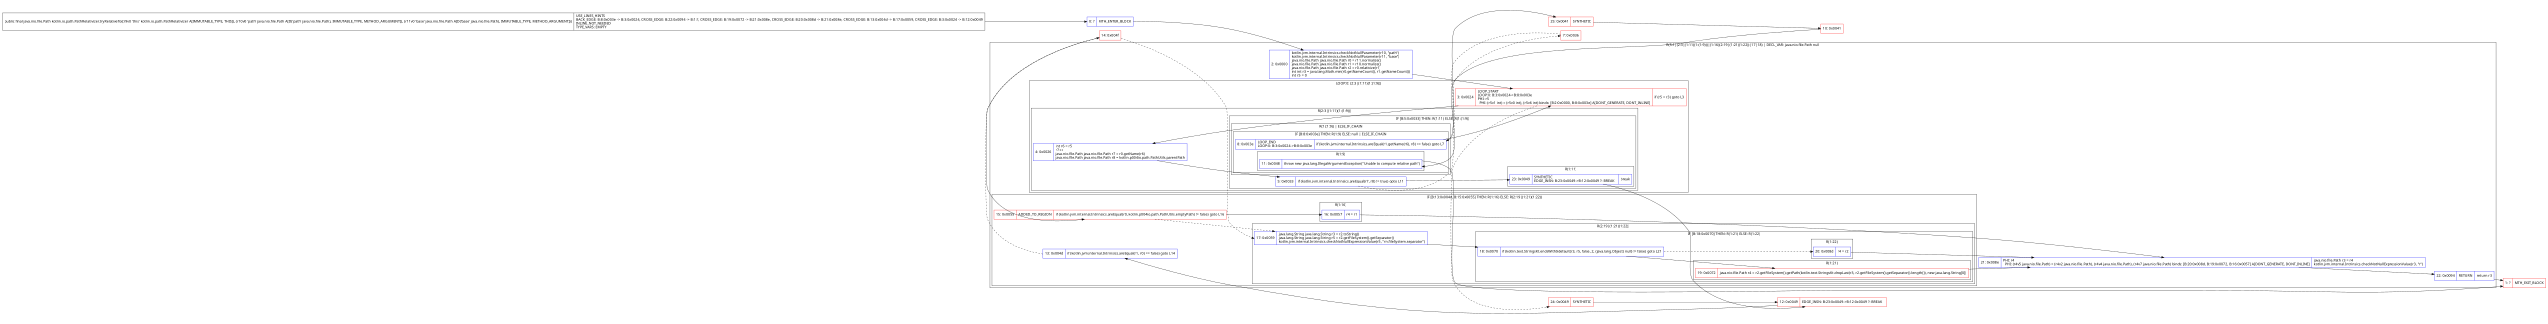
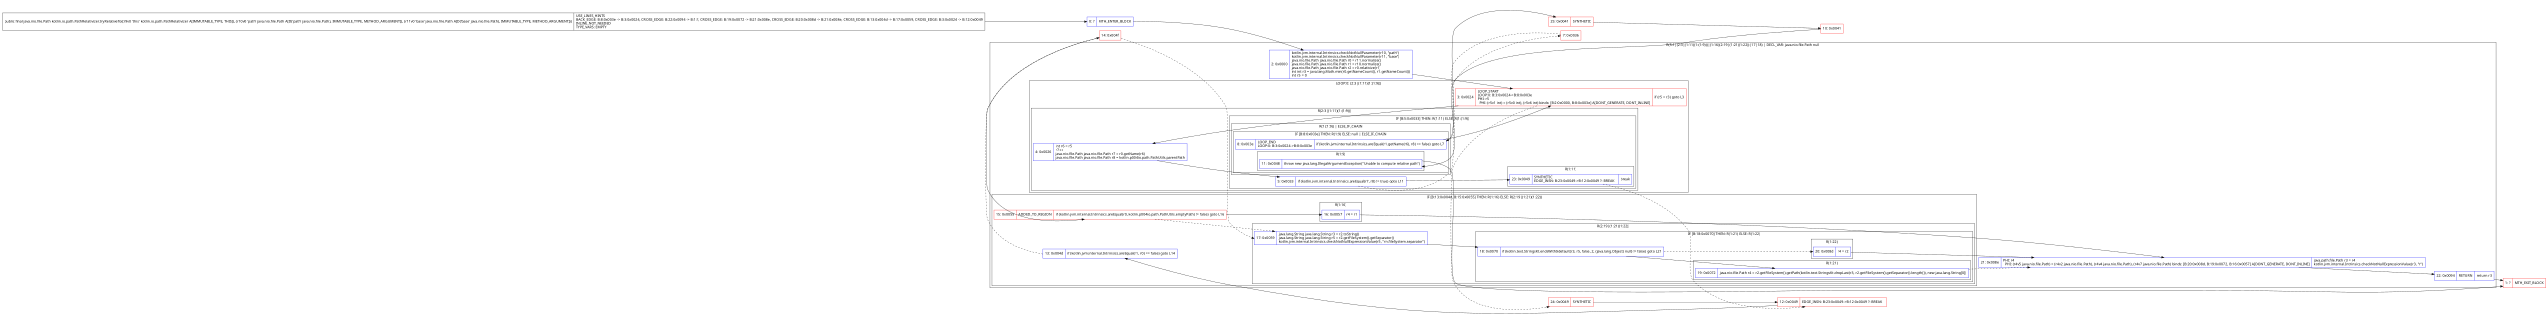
(2334, 260) -> (2335, 260)
(1690, 264) -> (1690, 264)
(1998, 268) -> (1998, 268)
(1832, 273) -> (1832, 273)
